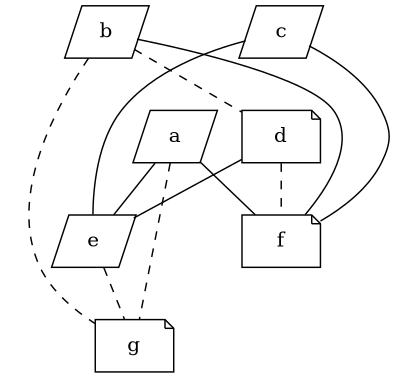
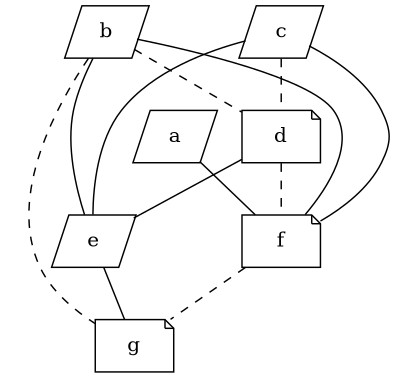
none -> (281, 88)
(134, 189) -> (71, 135)
(155, 241) -> (208, 293)
(114, 294) -> (114, 294)
